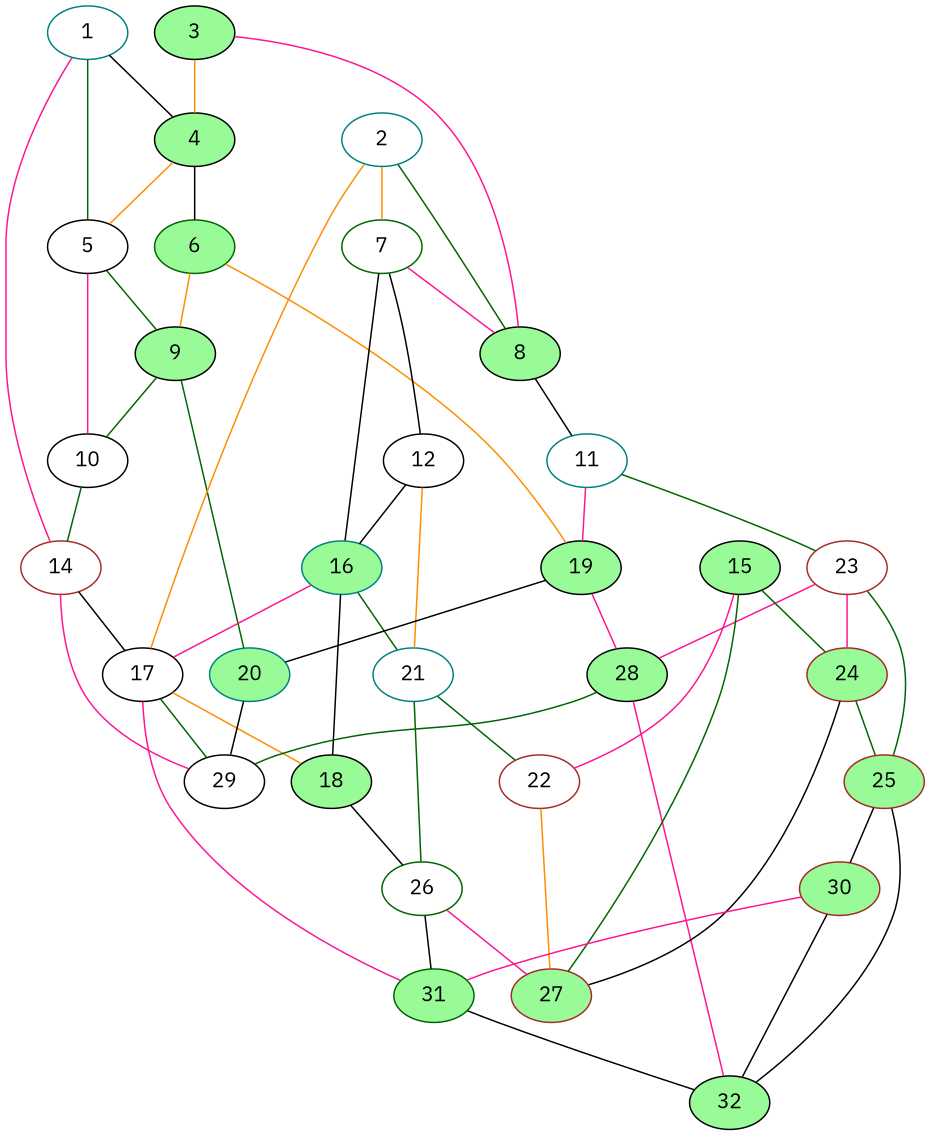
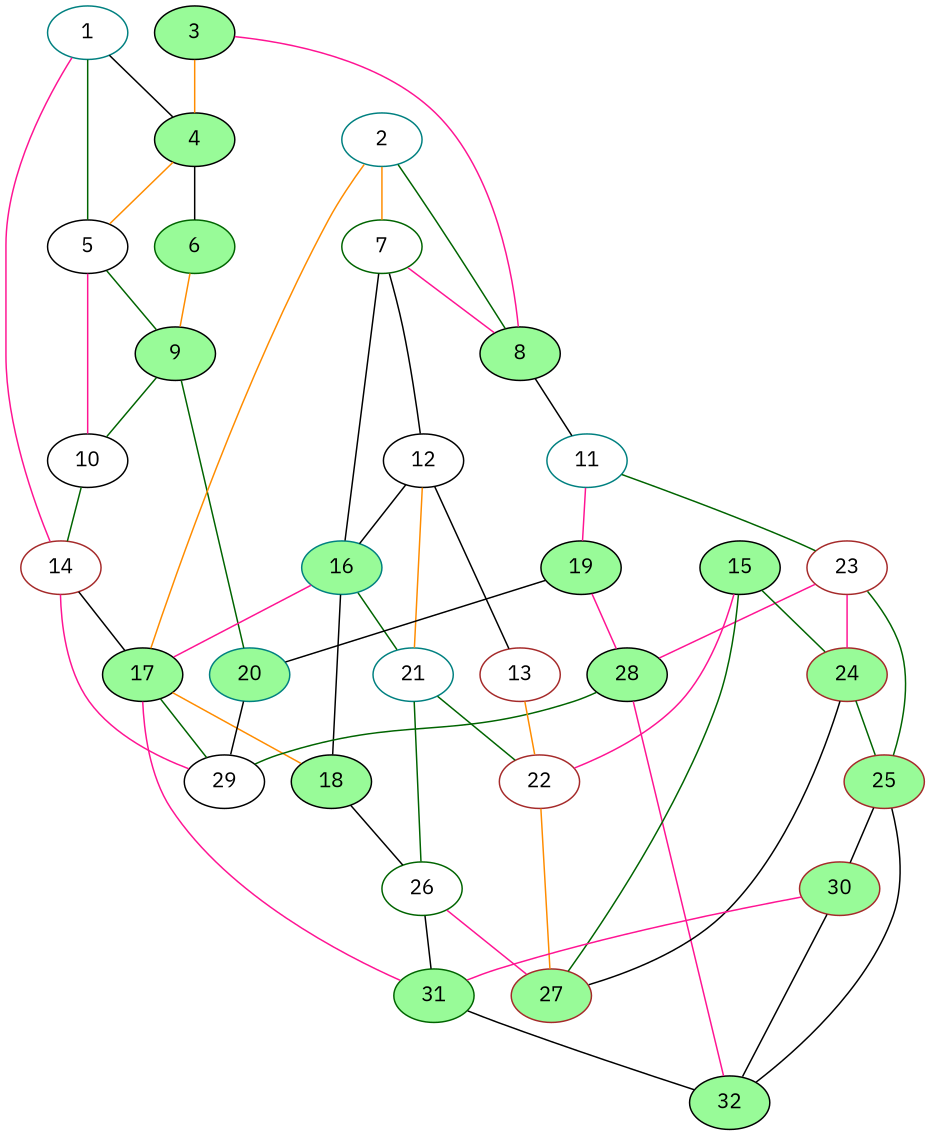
(396, 369) -> none
(143, 675) -> (143, 675)
none -> (520, 675)
